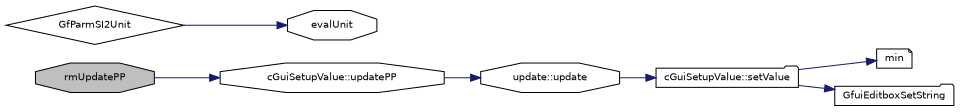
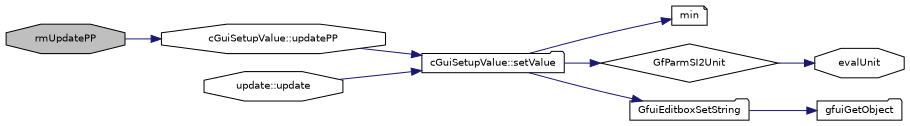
none -> (577, 63)
(457, 78) -> (386, 51)
none -> (859, 111)
